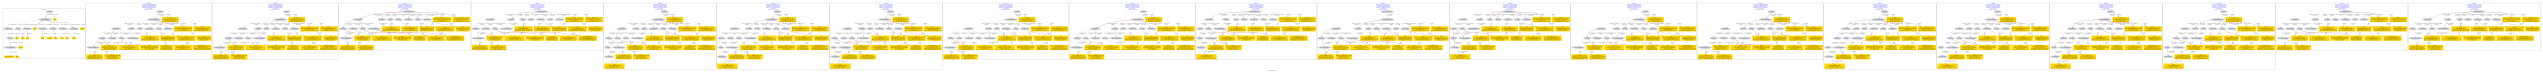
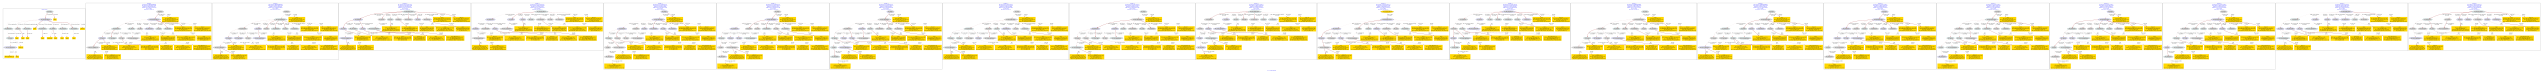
(1387, 12) -> (1387, 12)
